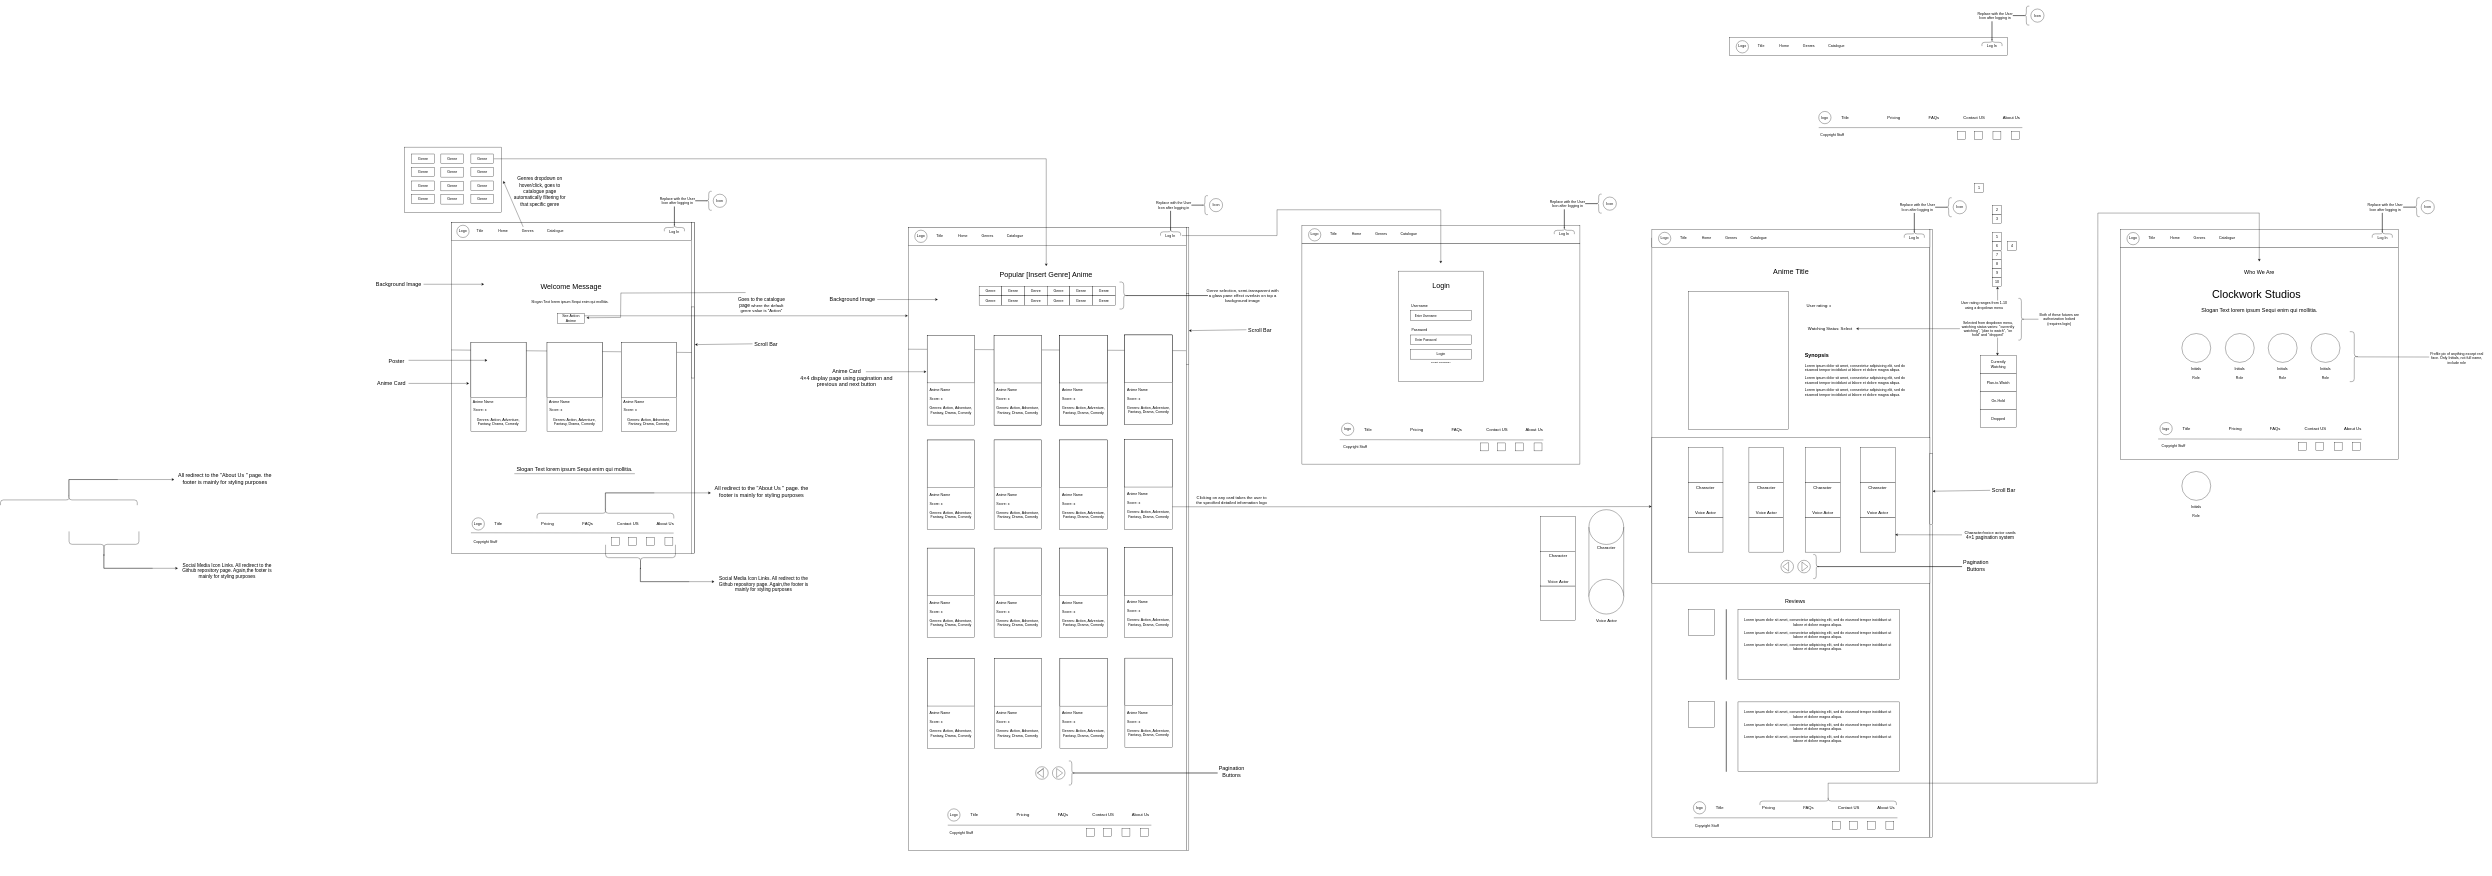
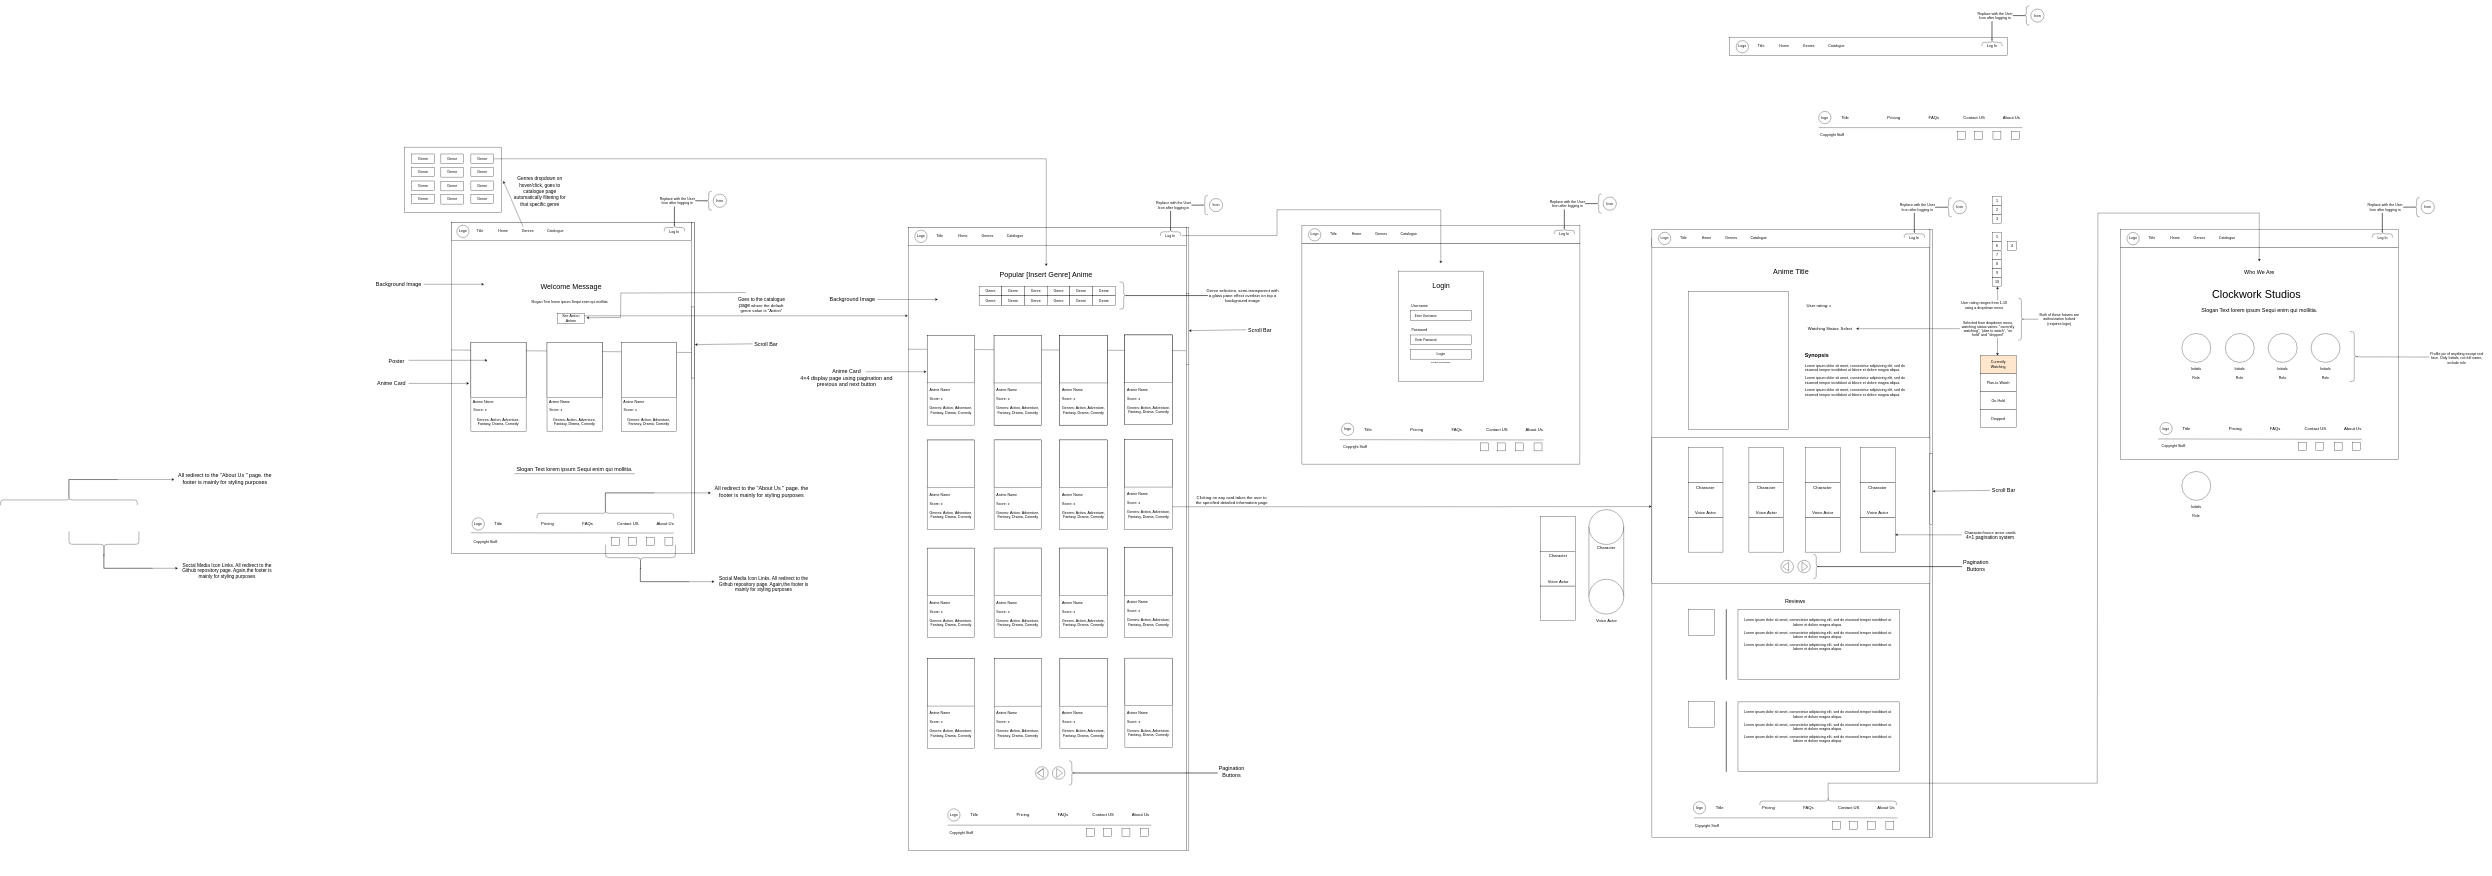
(1979, 188) -> (1997, 201)
(1999, 365) -> (1999, 365)
(1232, 500) -> (1232, 500)
